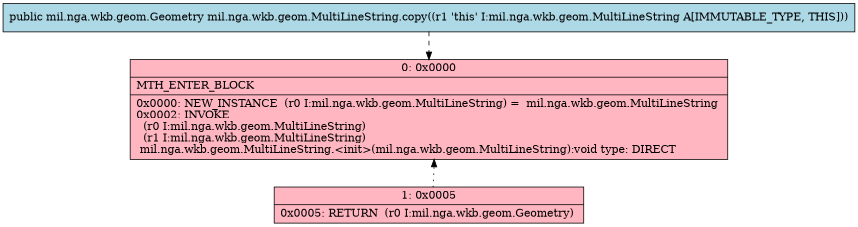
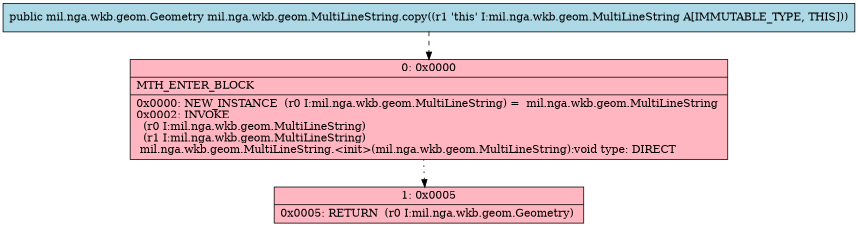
(434, 177) -> (424, 169)
